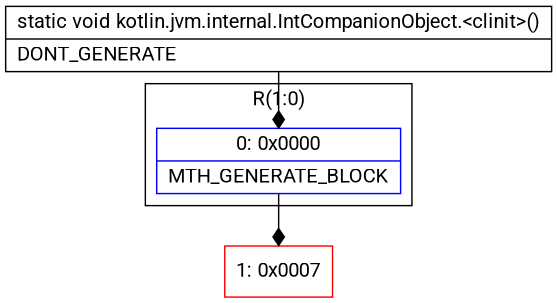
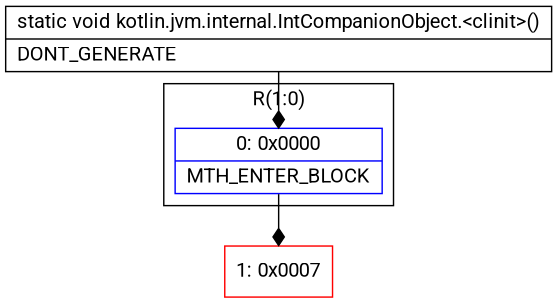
(279, 177) -> (279, 177)
